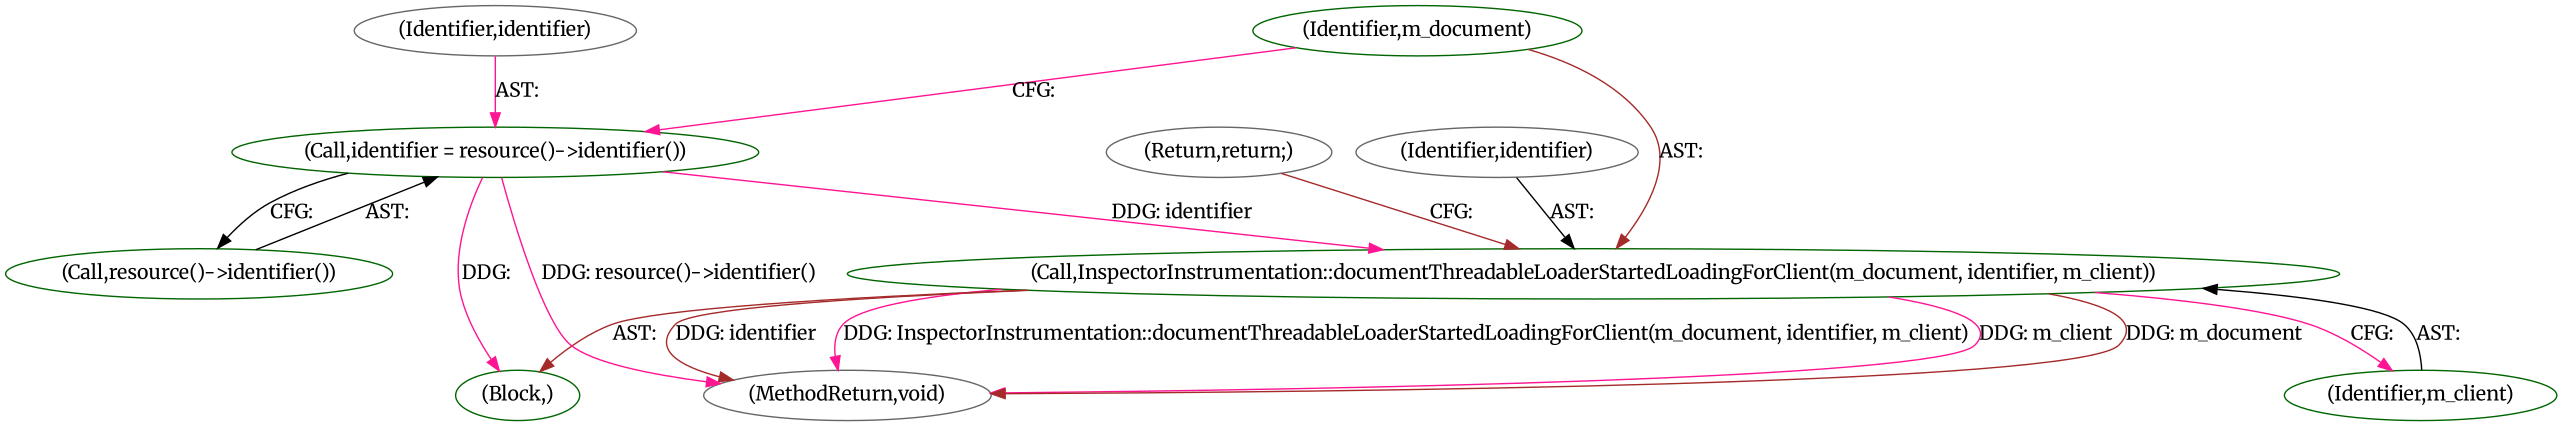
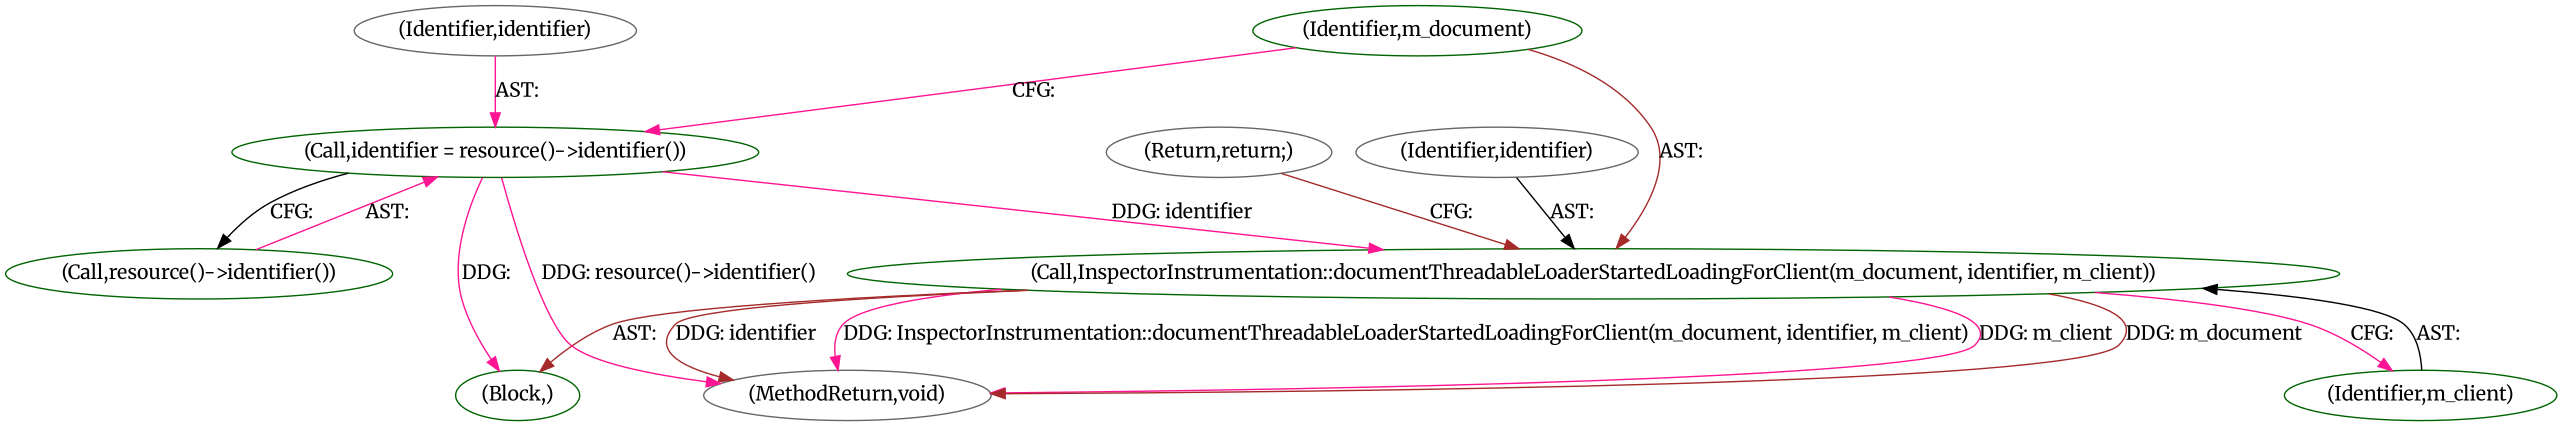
(340, 216) -> (340, 216)
